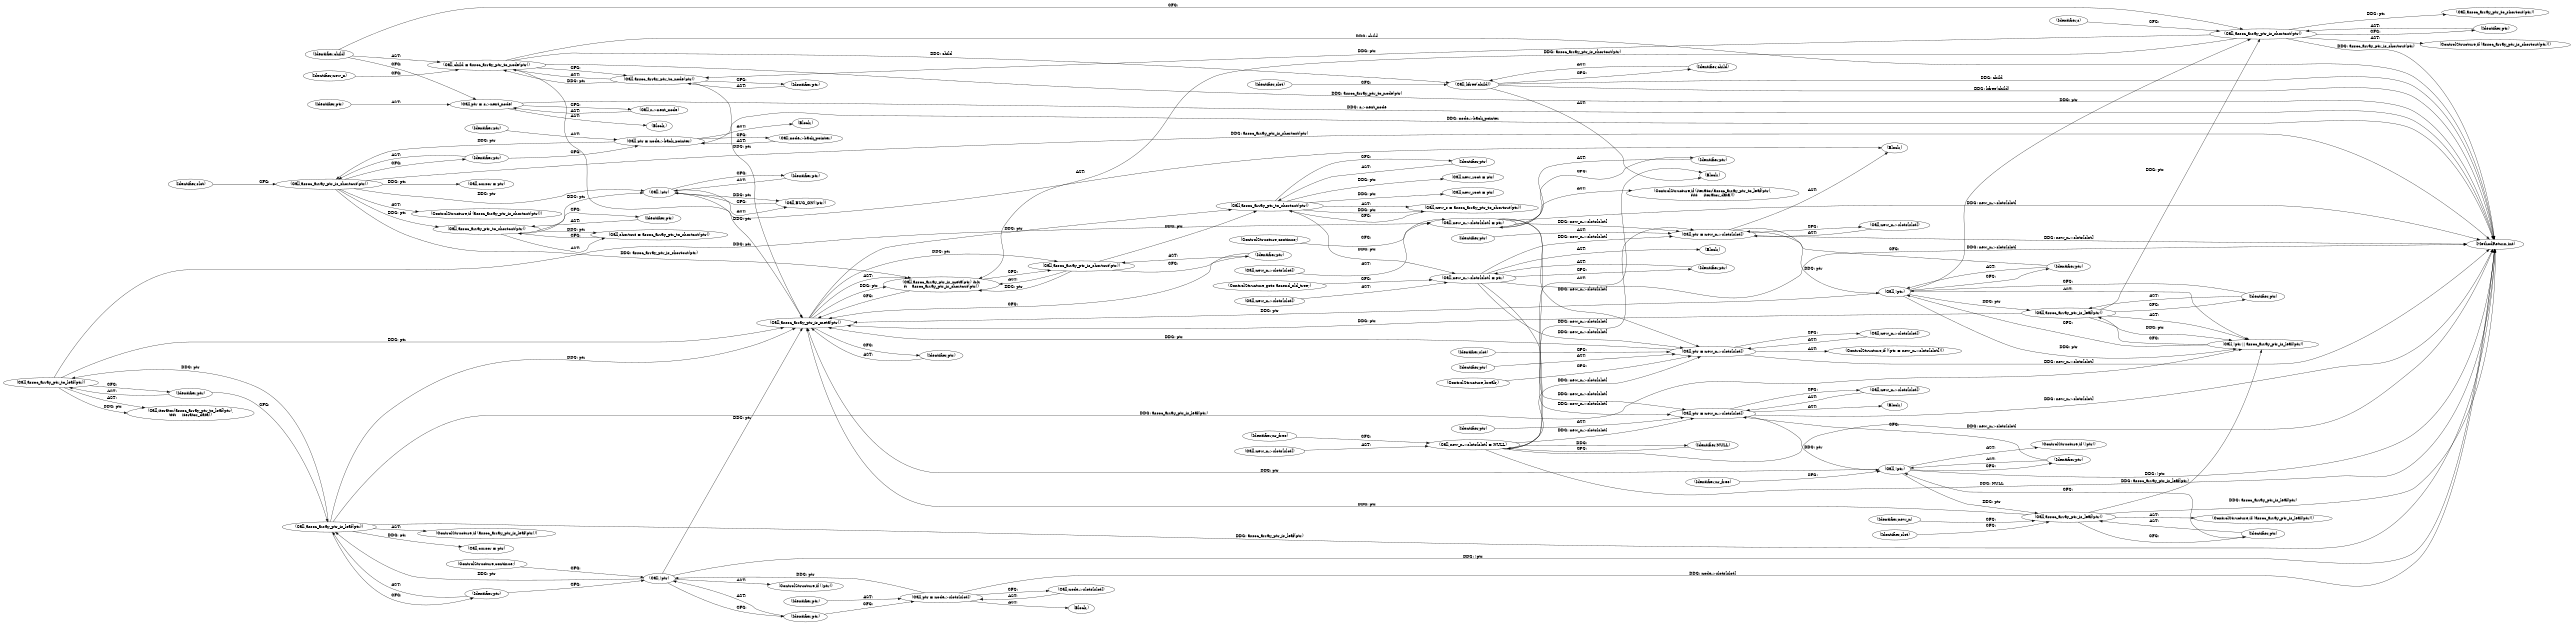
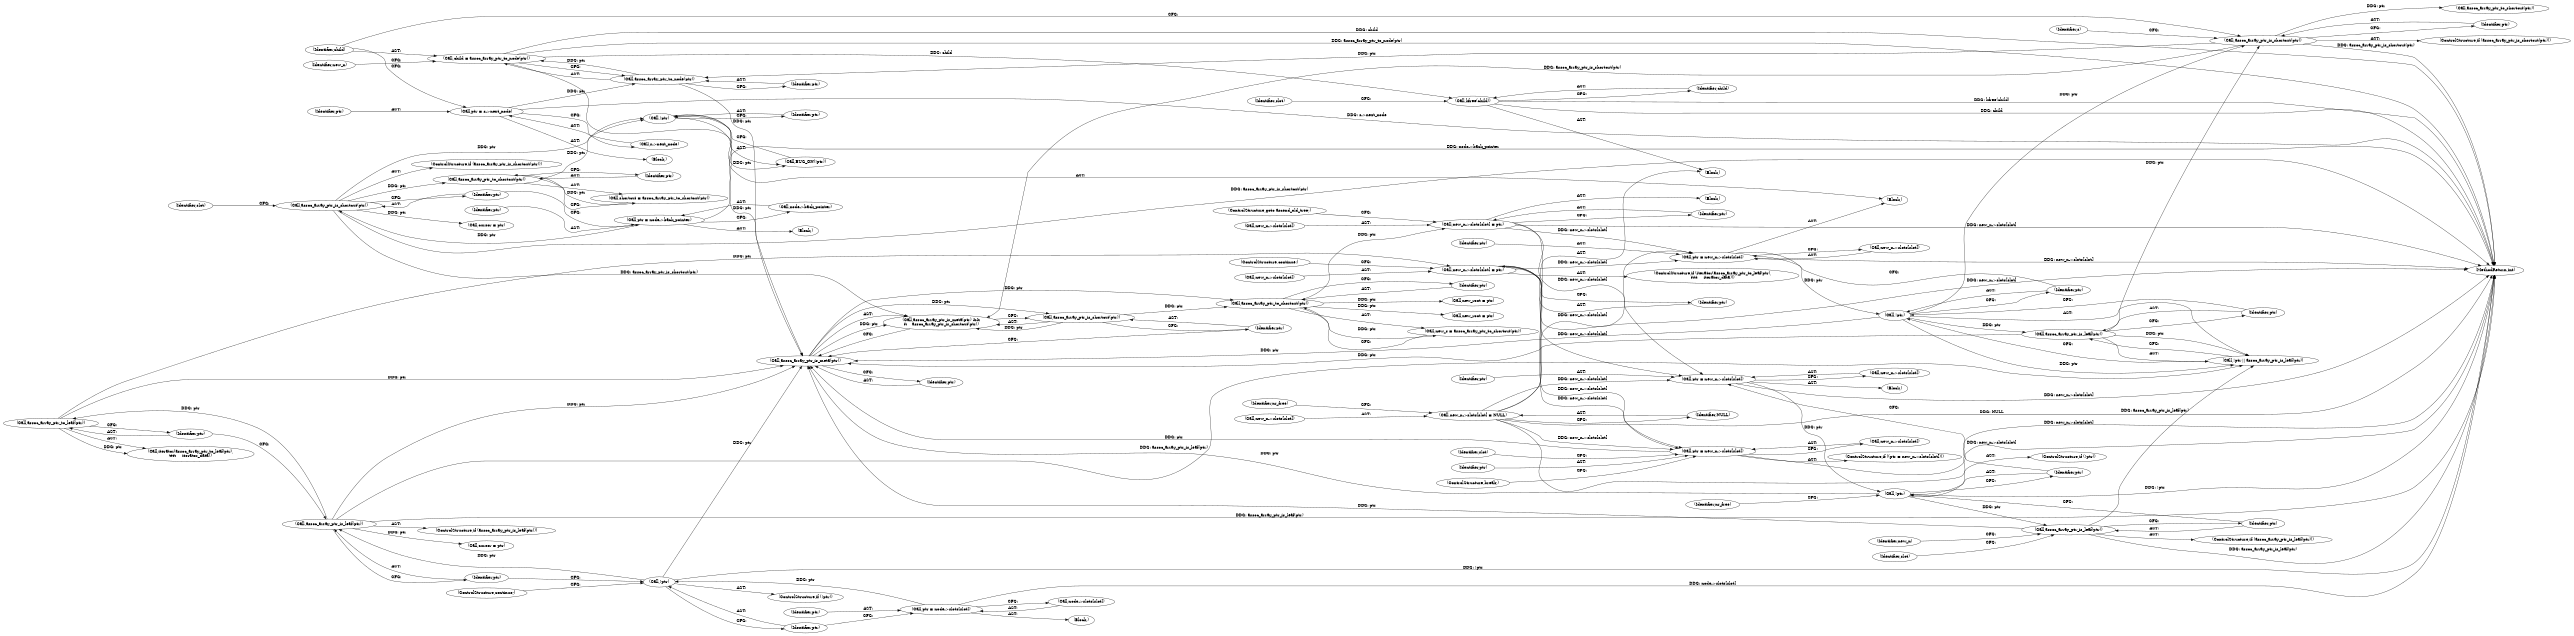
none -> (571, 96)
(1582, 443) -> (1582, 420)
(1582, 449) -> (1582, 413)
